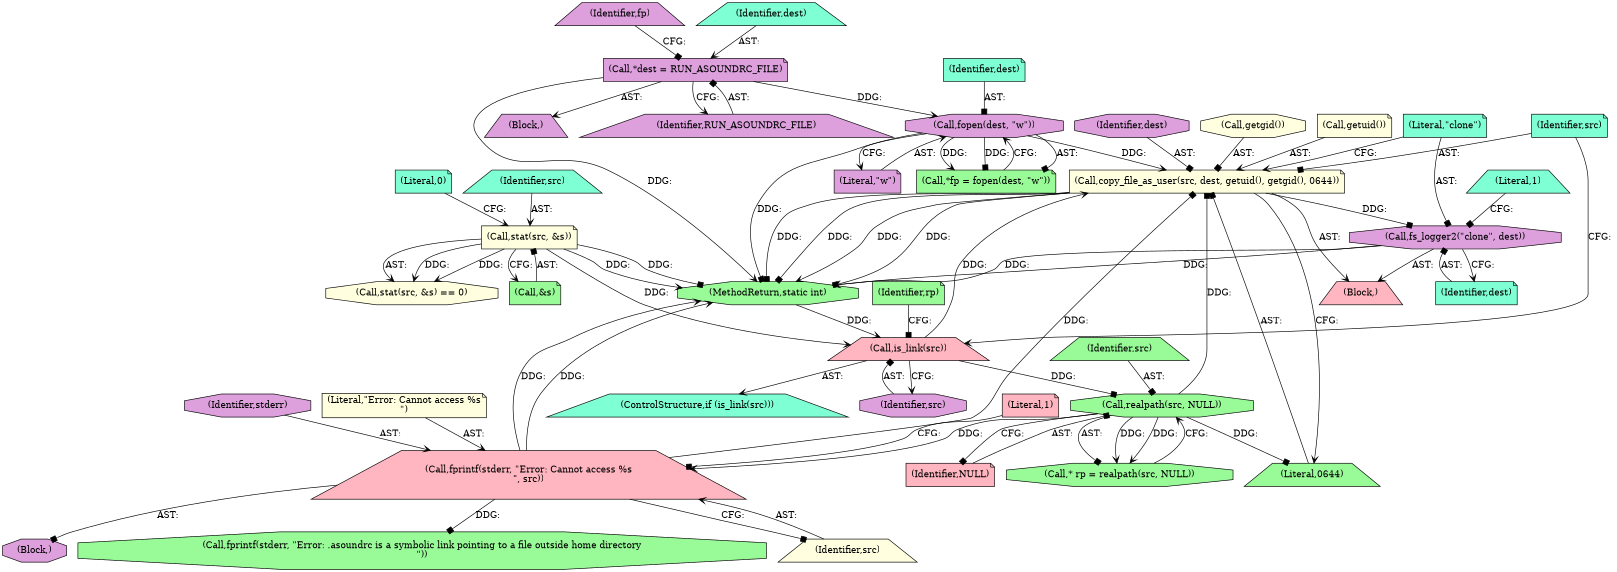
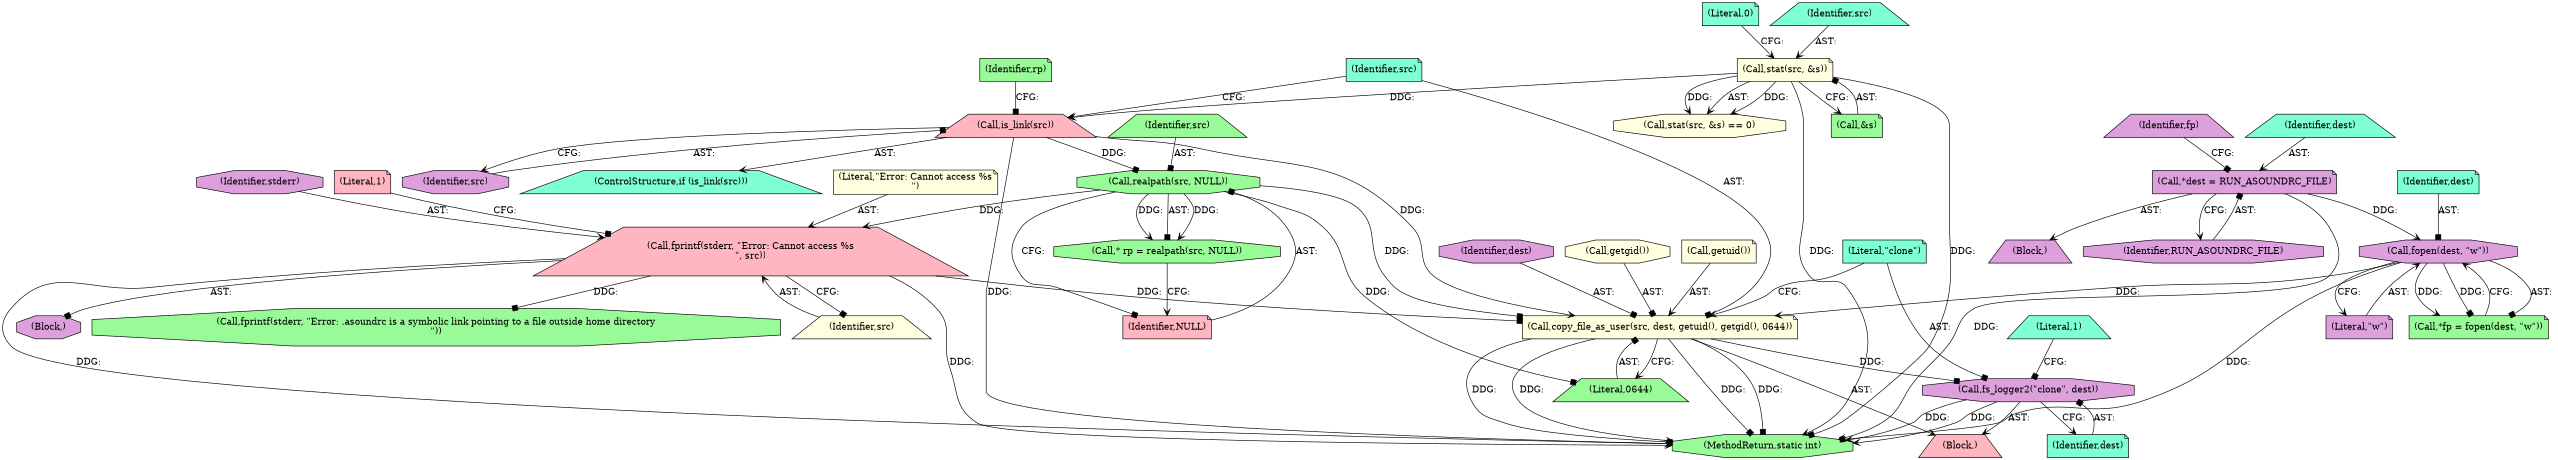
(737, 126) -> (2203, 252)
(835, 320) -> (1196, 425)
(1177, 447) -> (1167, 286)
